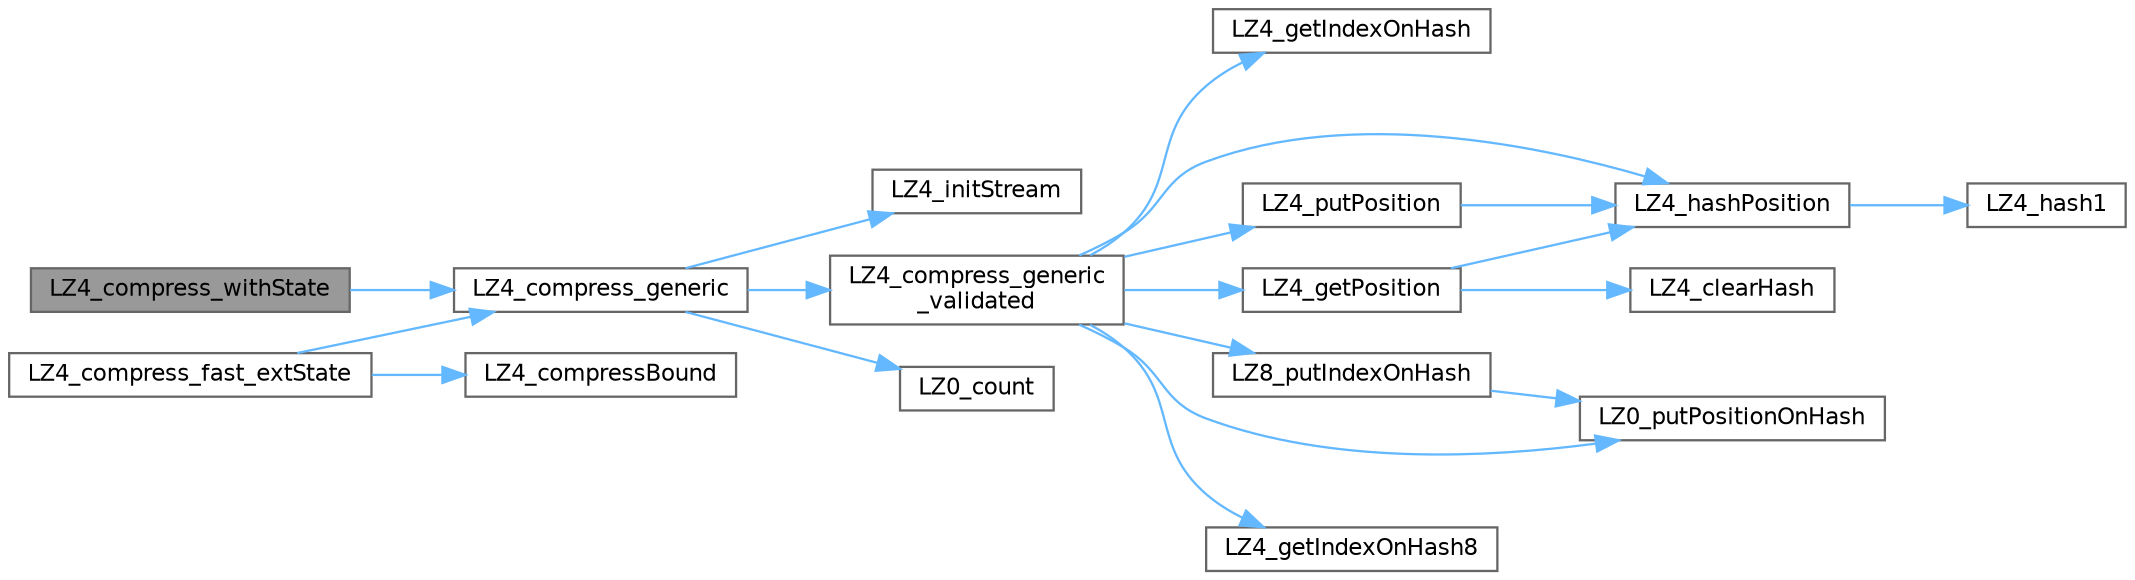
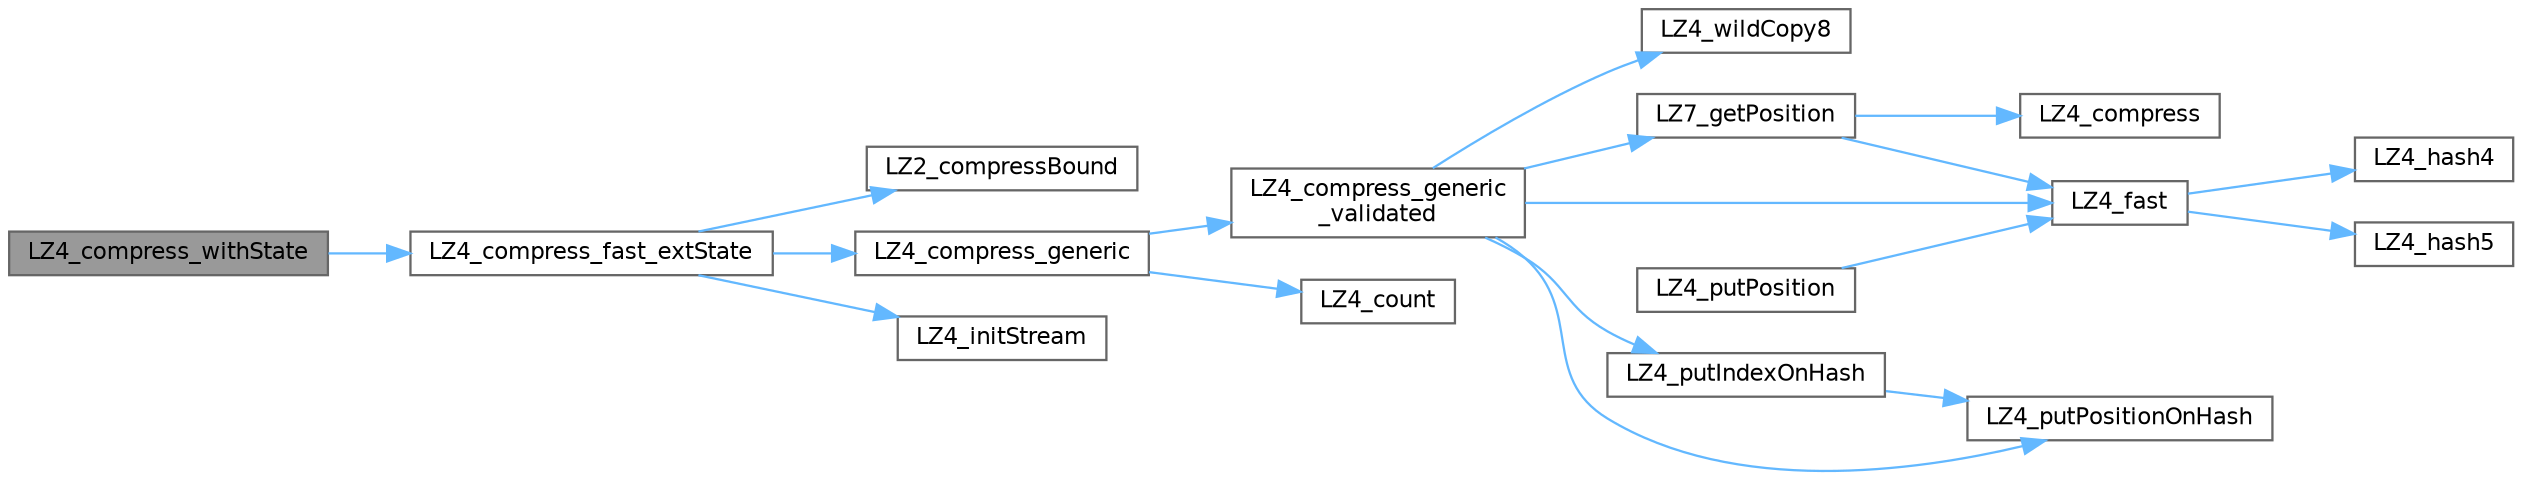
(1352, 31) -> none
(1732, 205) -> (2120, 203)
(2047, 205) -> (2434, 159)
(778, 244) -> (787, 294)
none -> (2434, 244)
(1178, 245) -> none
(390, 290) -> (358, 253)
(1352, 290) -> (1746, 116)
(1732, 290) -> (2120, 116)
(601, 375) -> (1002, 169)
(1352, 375) -> (1746, 375)
(977, 389) -> (1378, 302)
(1732, 418) -> (2120, 418)
(1352, 549) -> (1746, 31)
